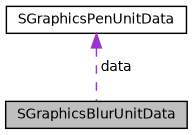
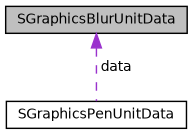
(96, 75) -> (96, 75)
